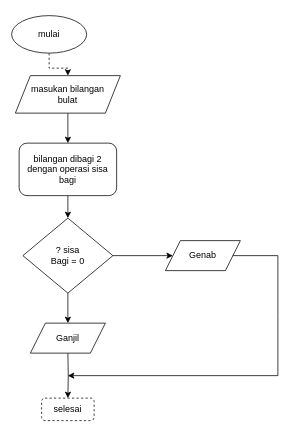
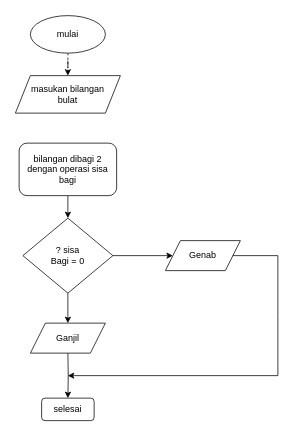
(49, 34) -> (68, 34)
(68, 136) -> none
(68, 409) -> (68, 409)
